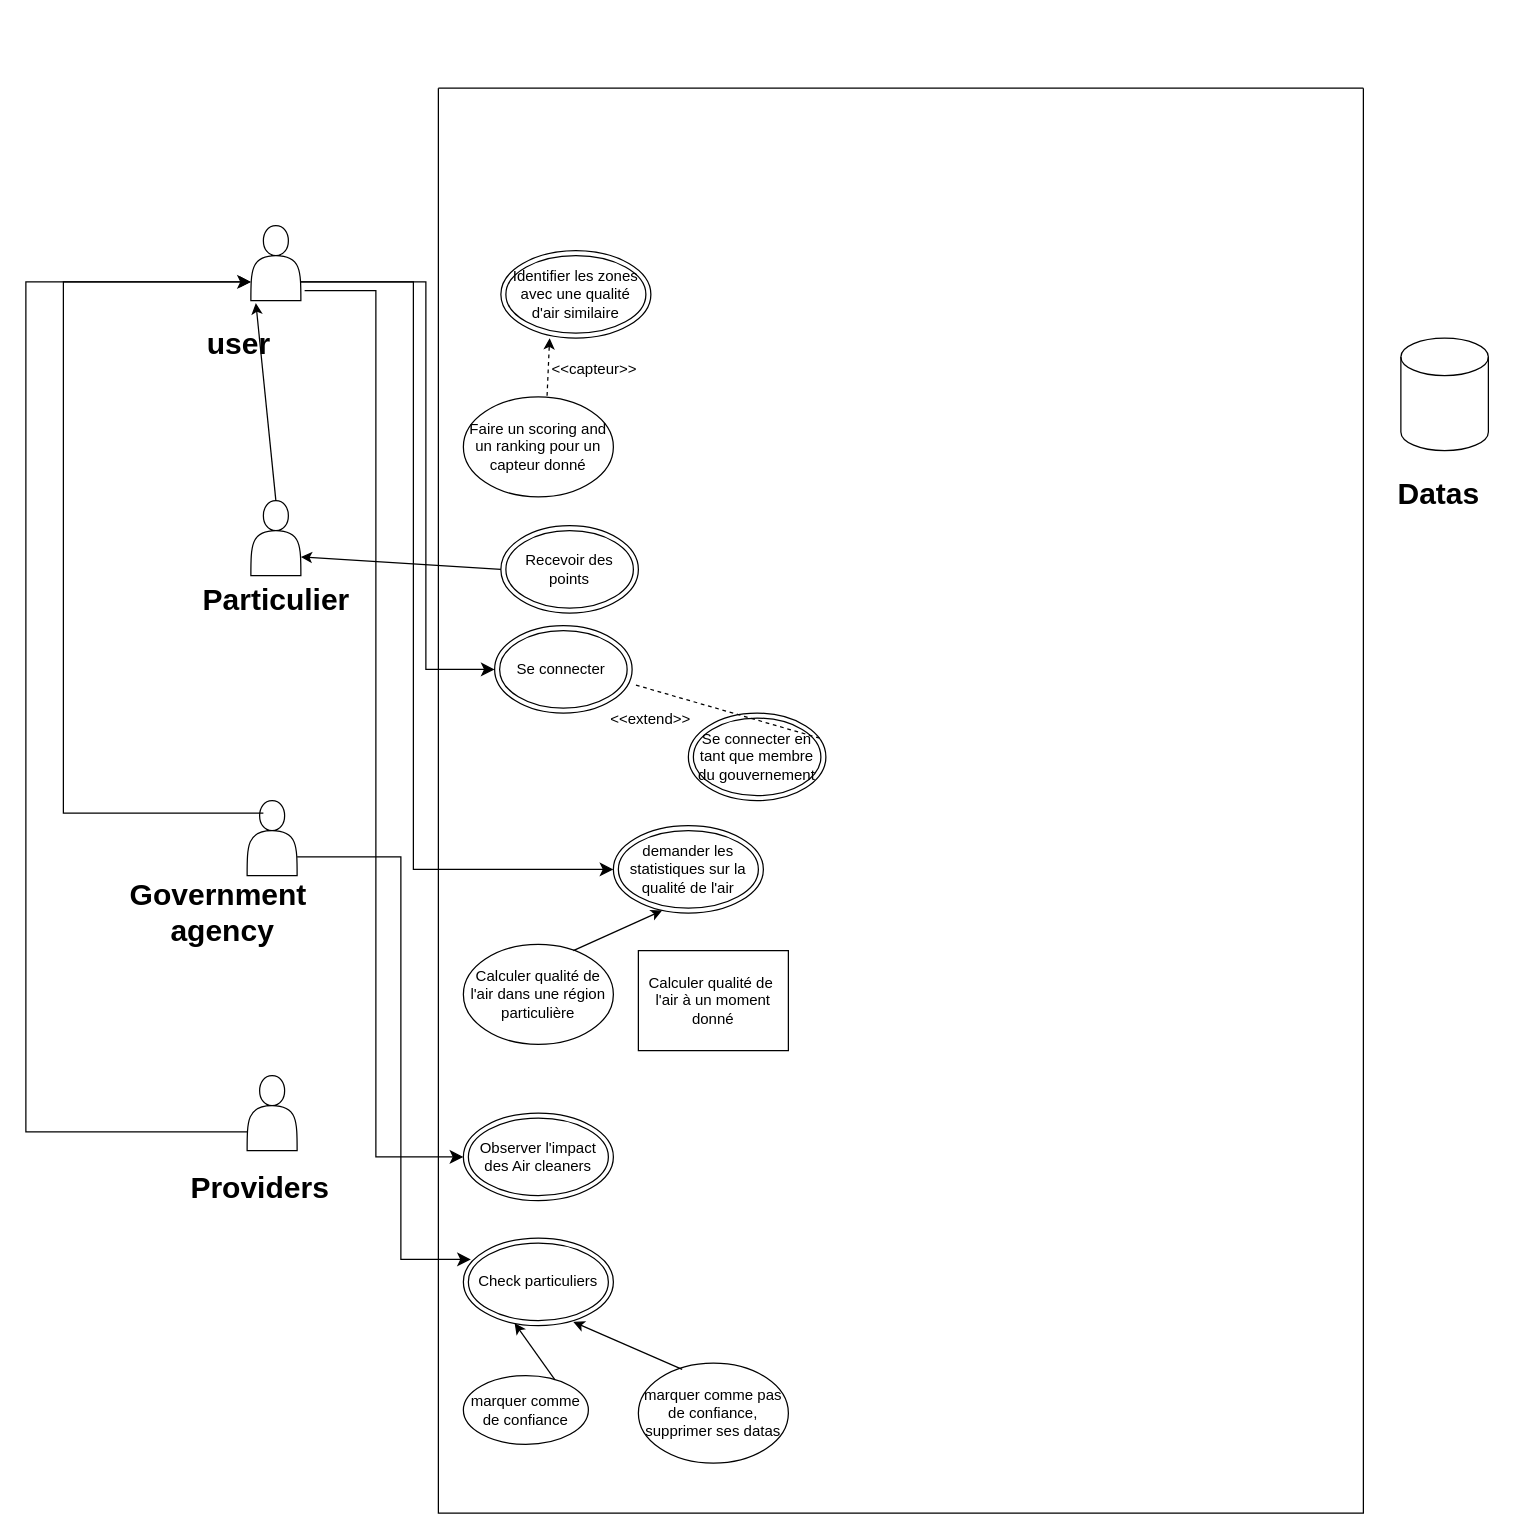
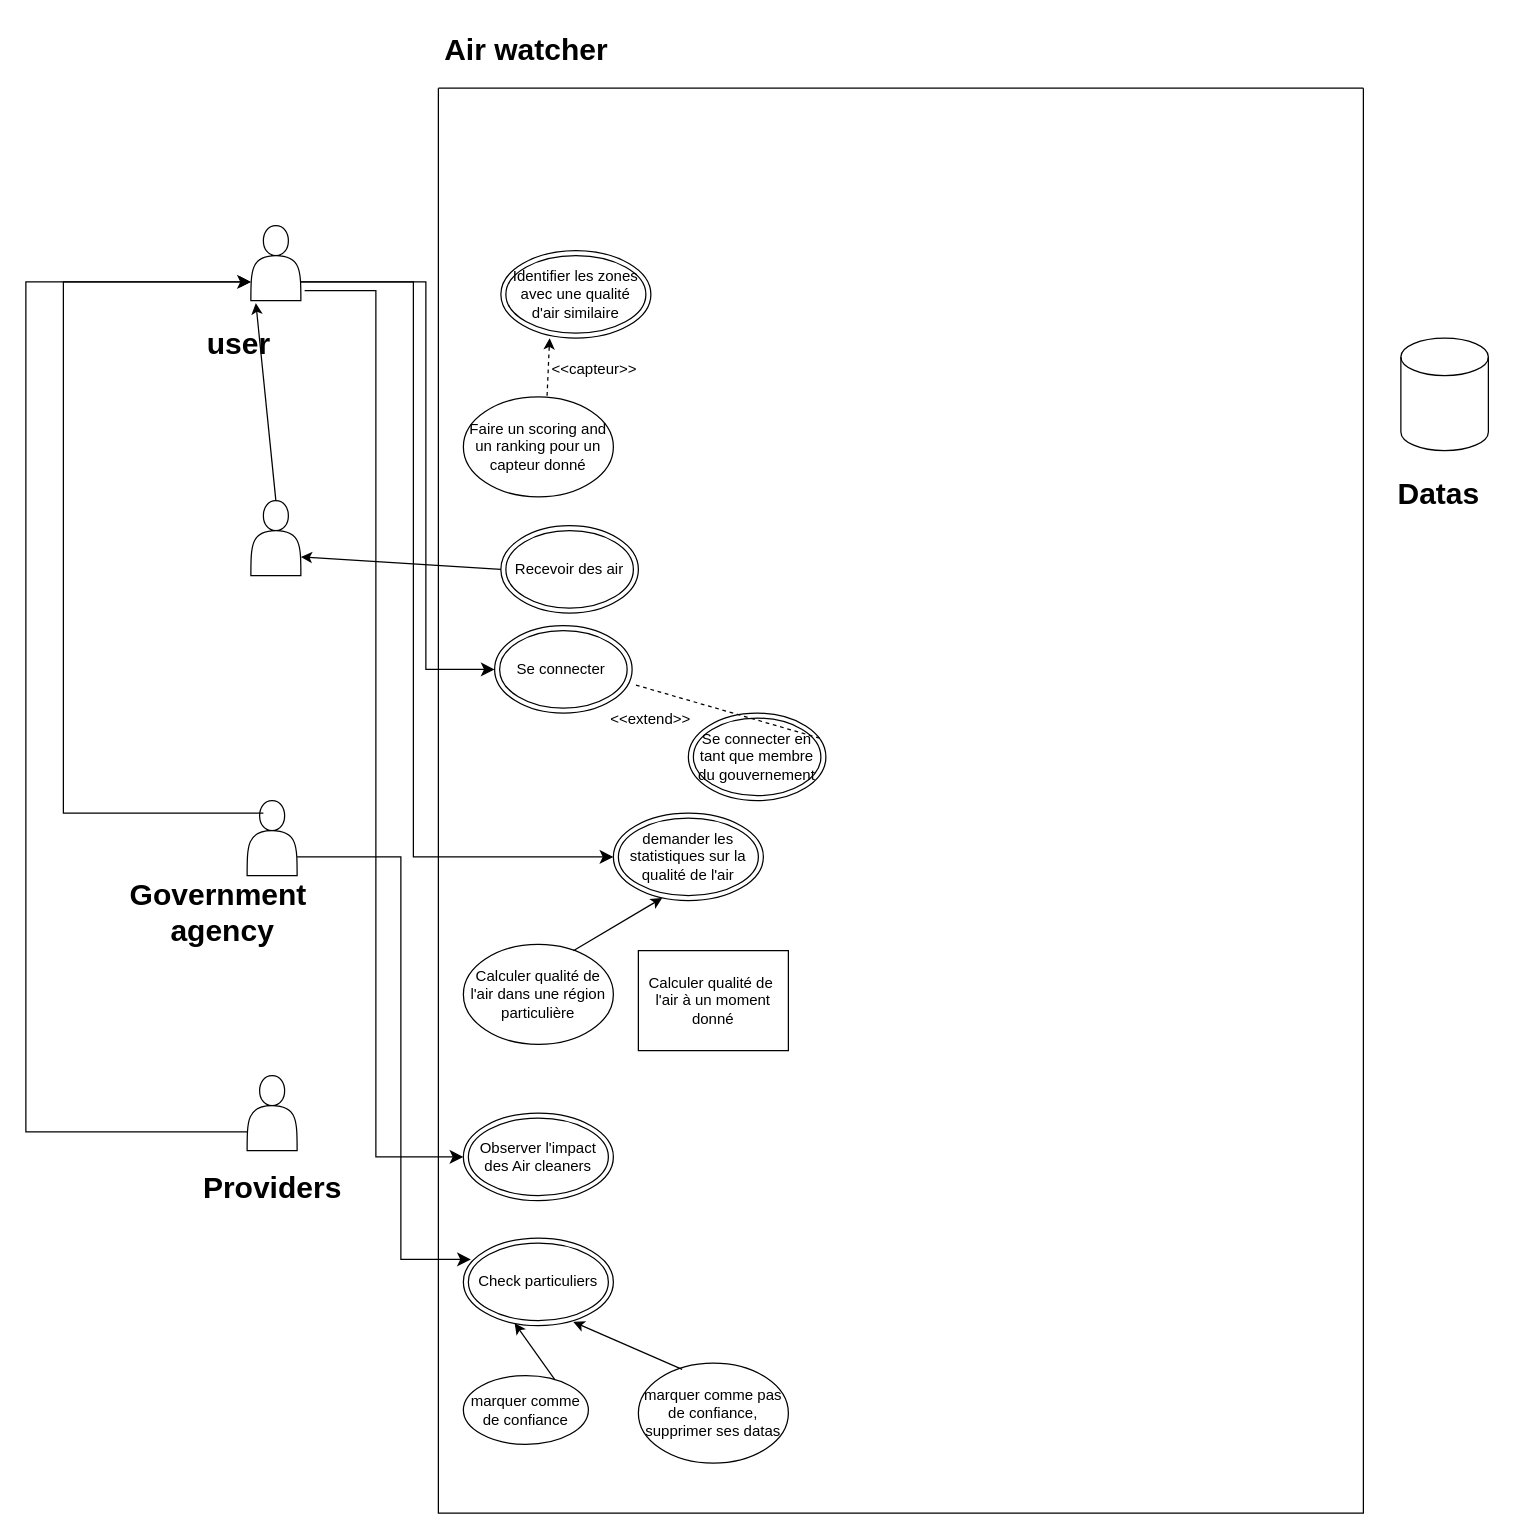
none -> (526, 51)
(569, 569) -> (569, 569)
(276, 601) -> none
(688, 869) -> (688, 857)
(259, 1188) -> (272, 1188)
